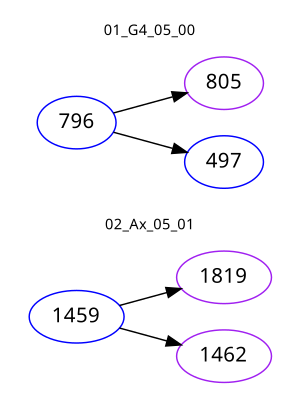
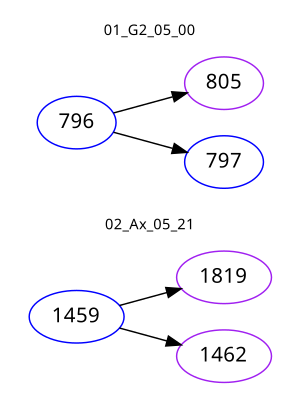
(150, 31) -> (150, 31)
(224, 162) -> (224, 162)
(150, 226) -> (150, 226)
